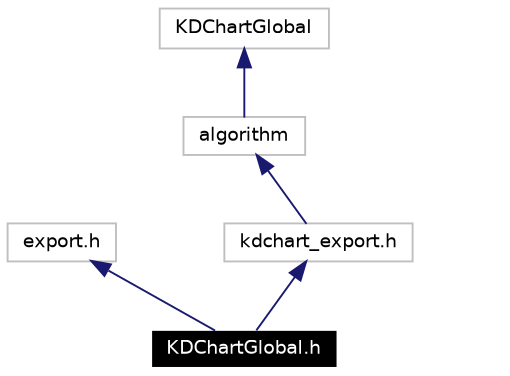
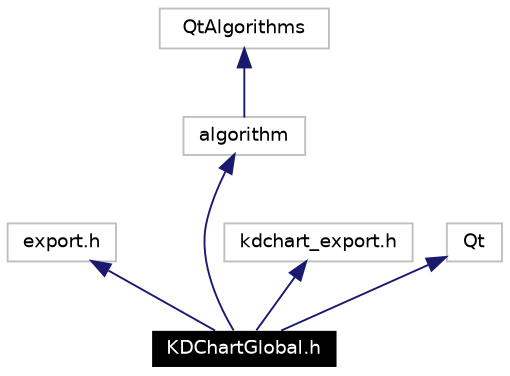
(244, 29) -> (244, 29)
(287, 197) -> (205, 252)
none -> (474, 242)
